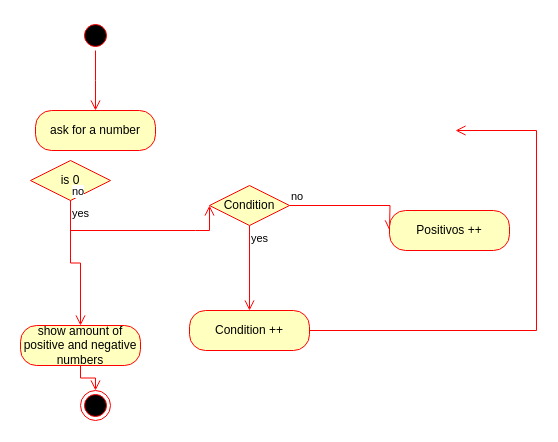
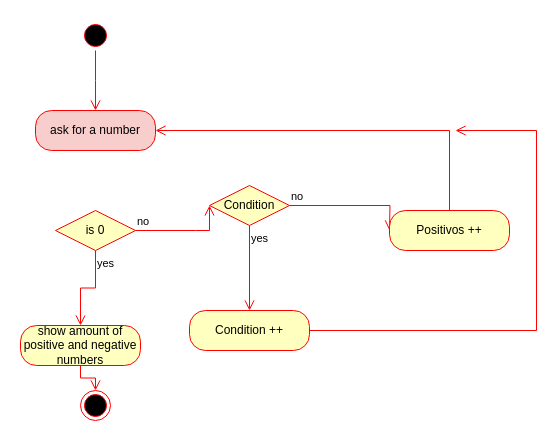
(96, 131) -> (96, 131)
none -> (344, 131)
(71, 181) -> (96, 231)
